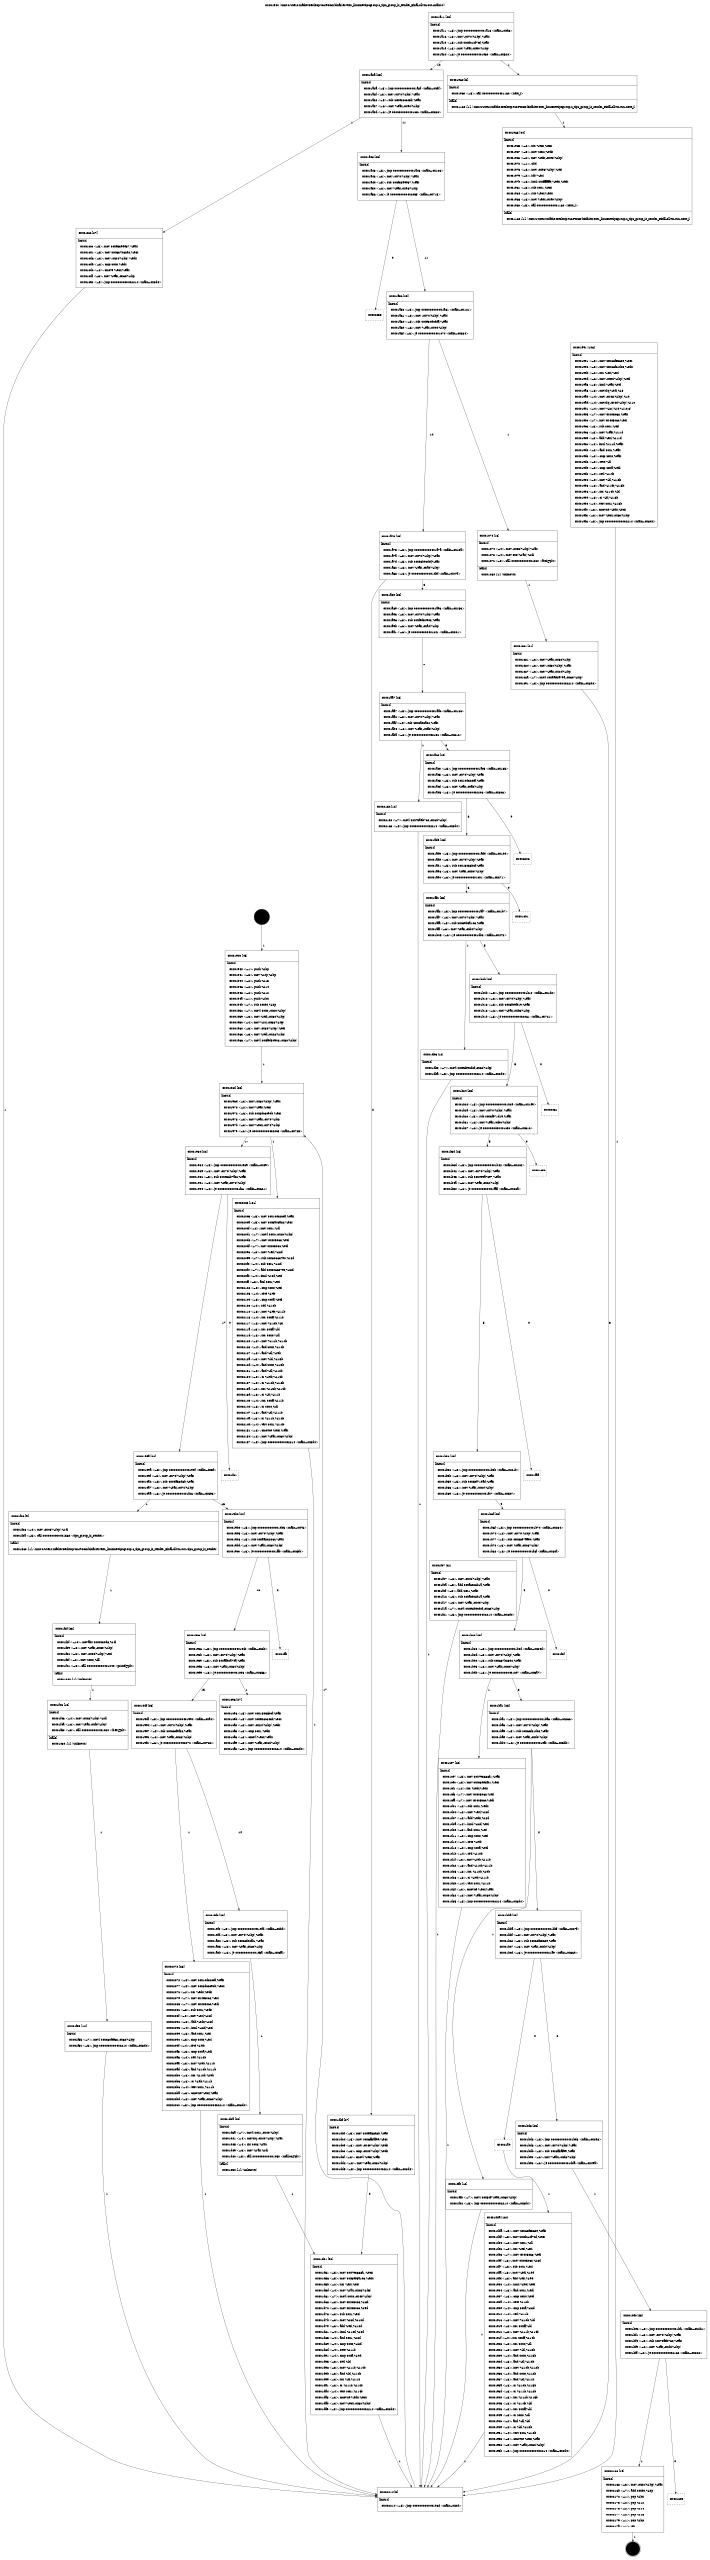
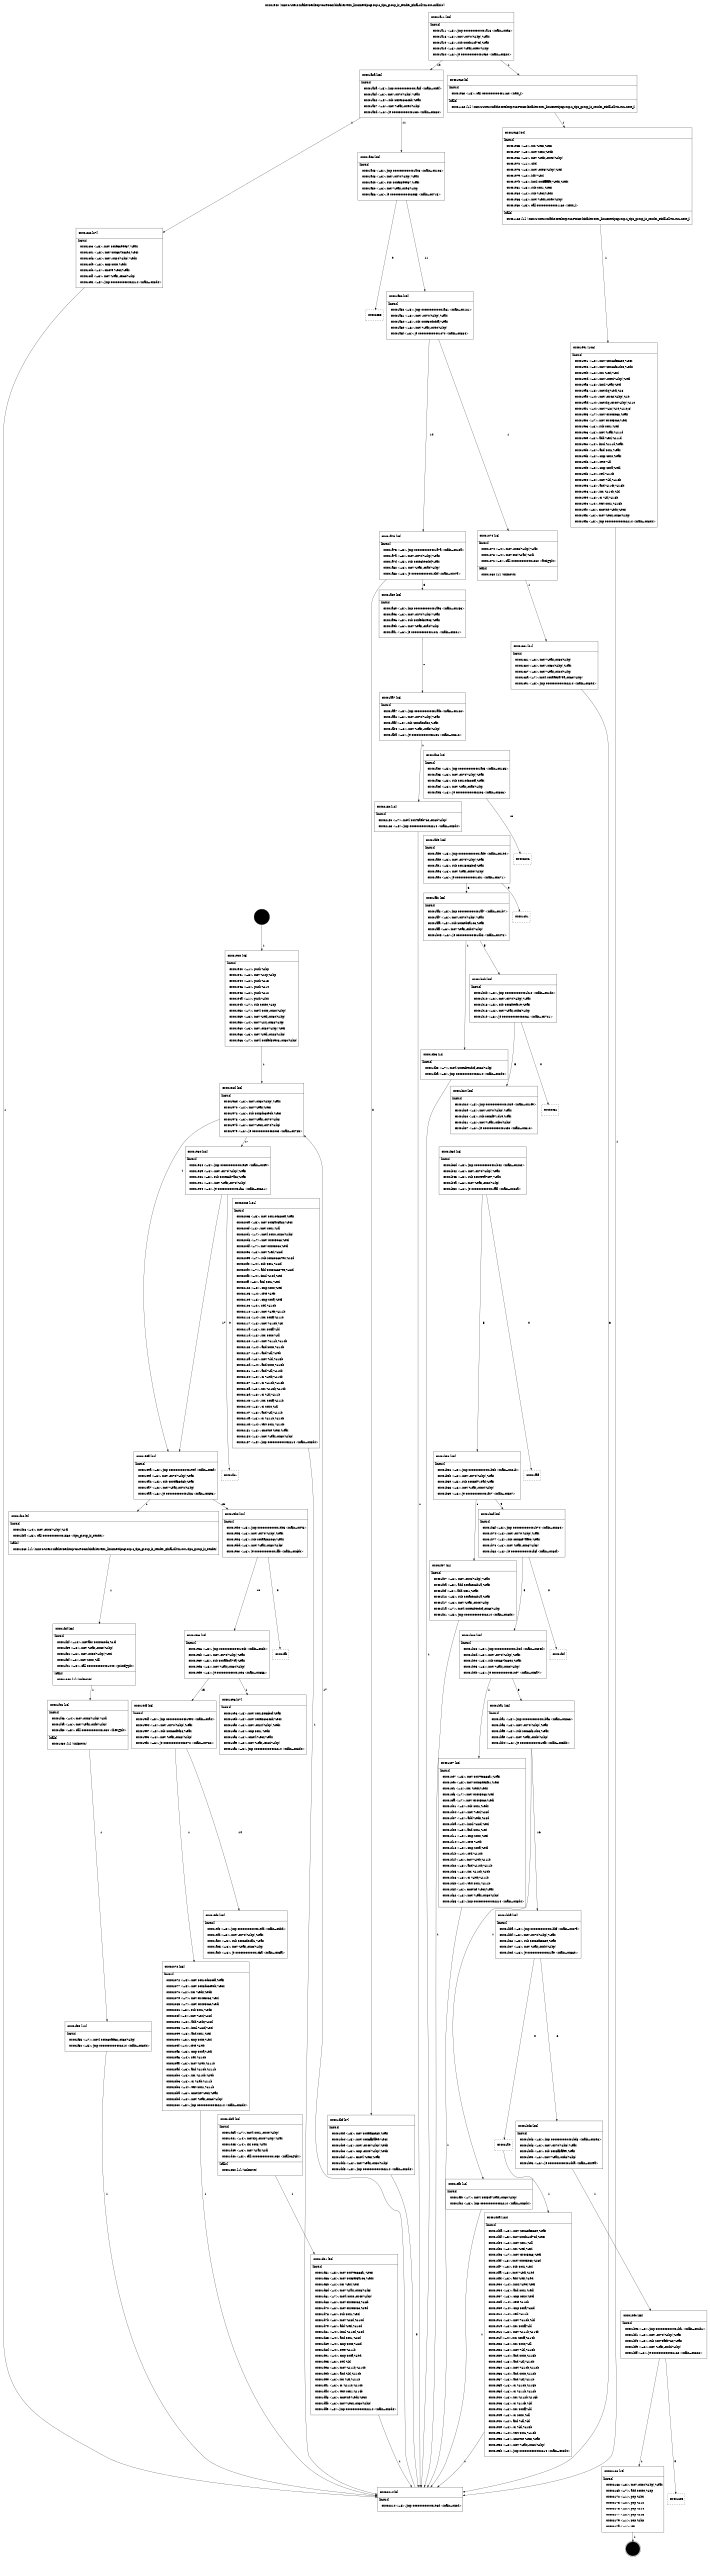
none -> (604, 283)
(444, 745) -> none
(467, 816) -> none
(511, 817) -> (511, 817)
(489, 1139) -> none
(275, 1166) -> (144, 1272)
(538, 1171) -> none
none -> (475, 1529)
(538, 1833) -> (538, 1833)
(257, 2035) -> none
(365, 2214) -> (413, 2328)
